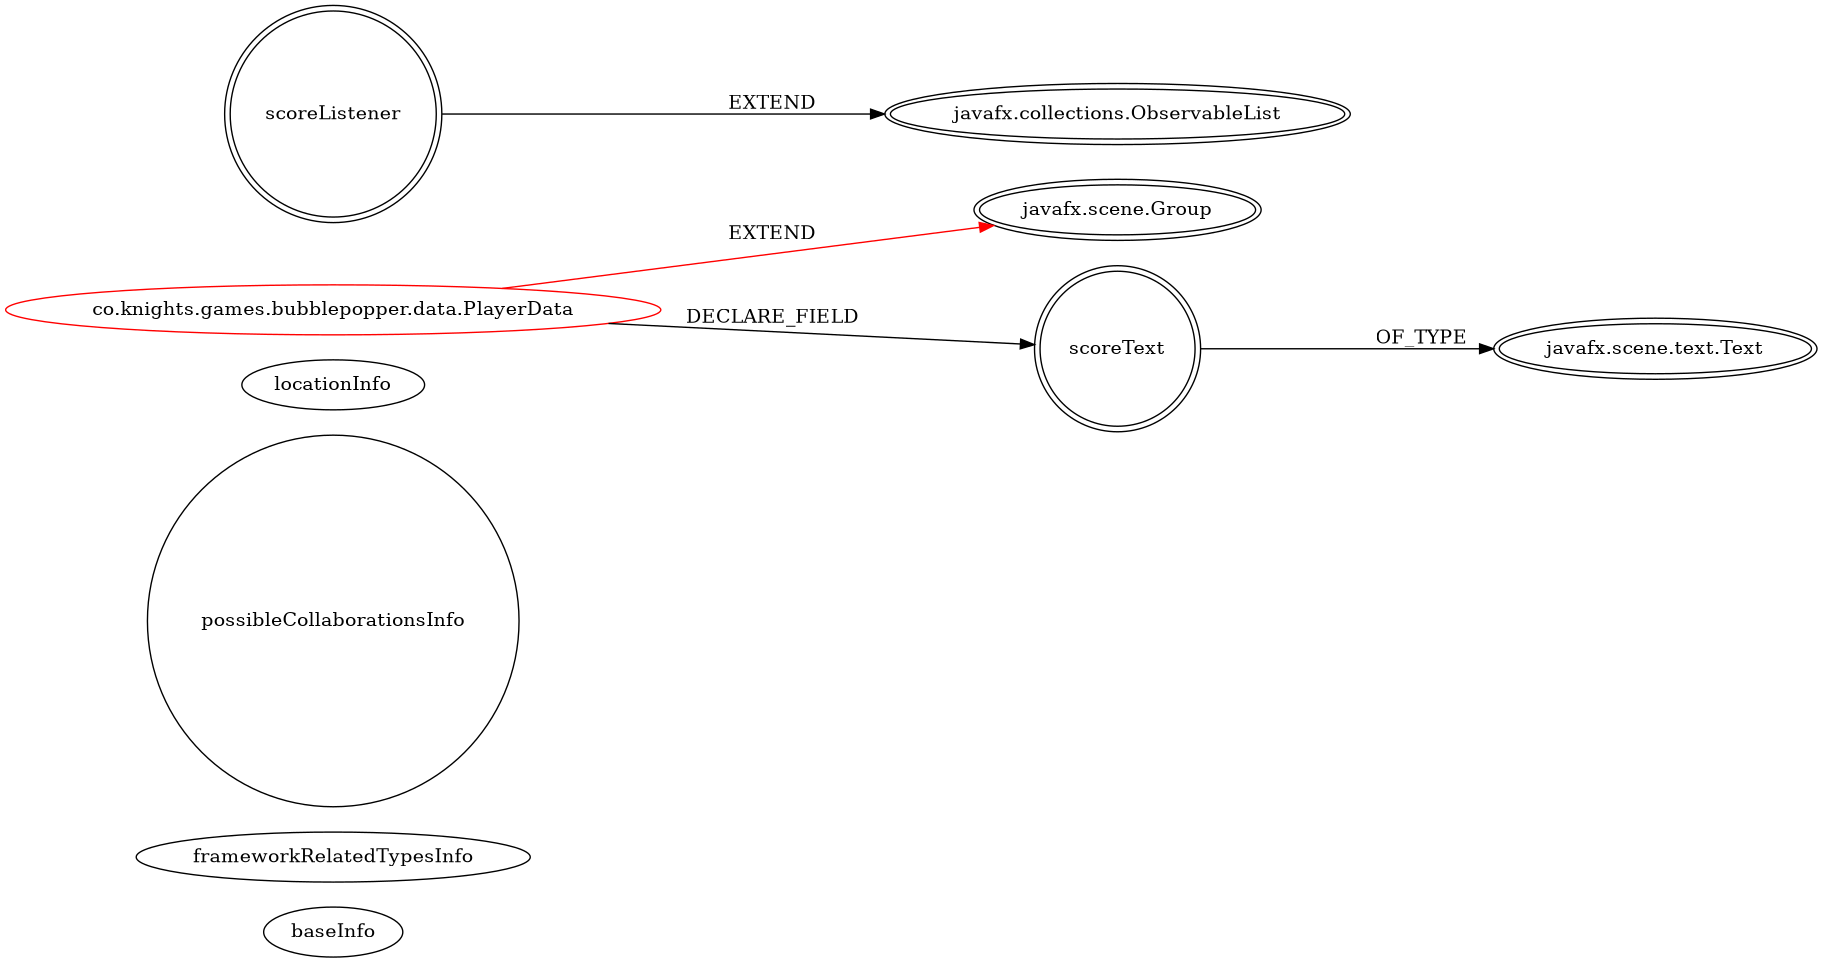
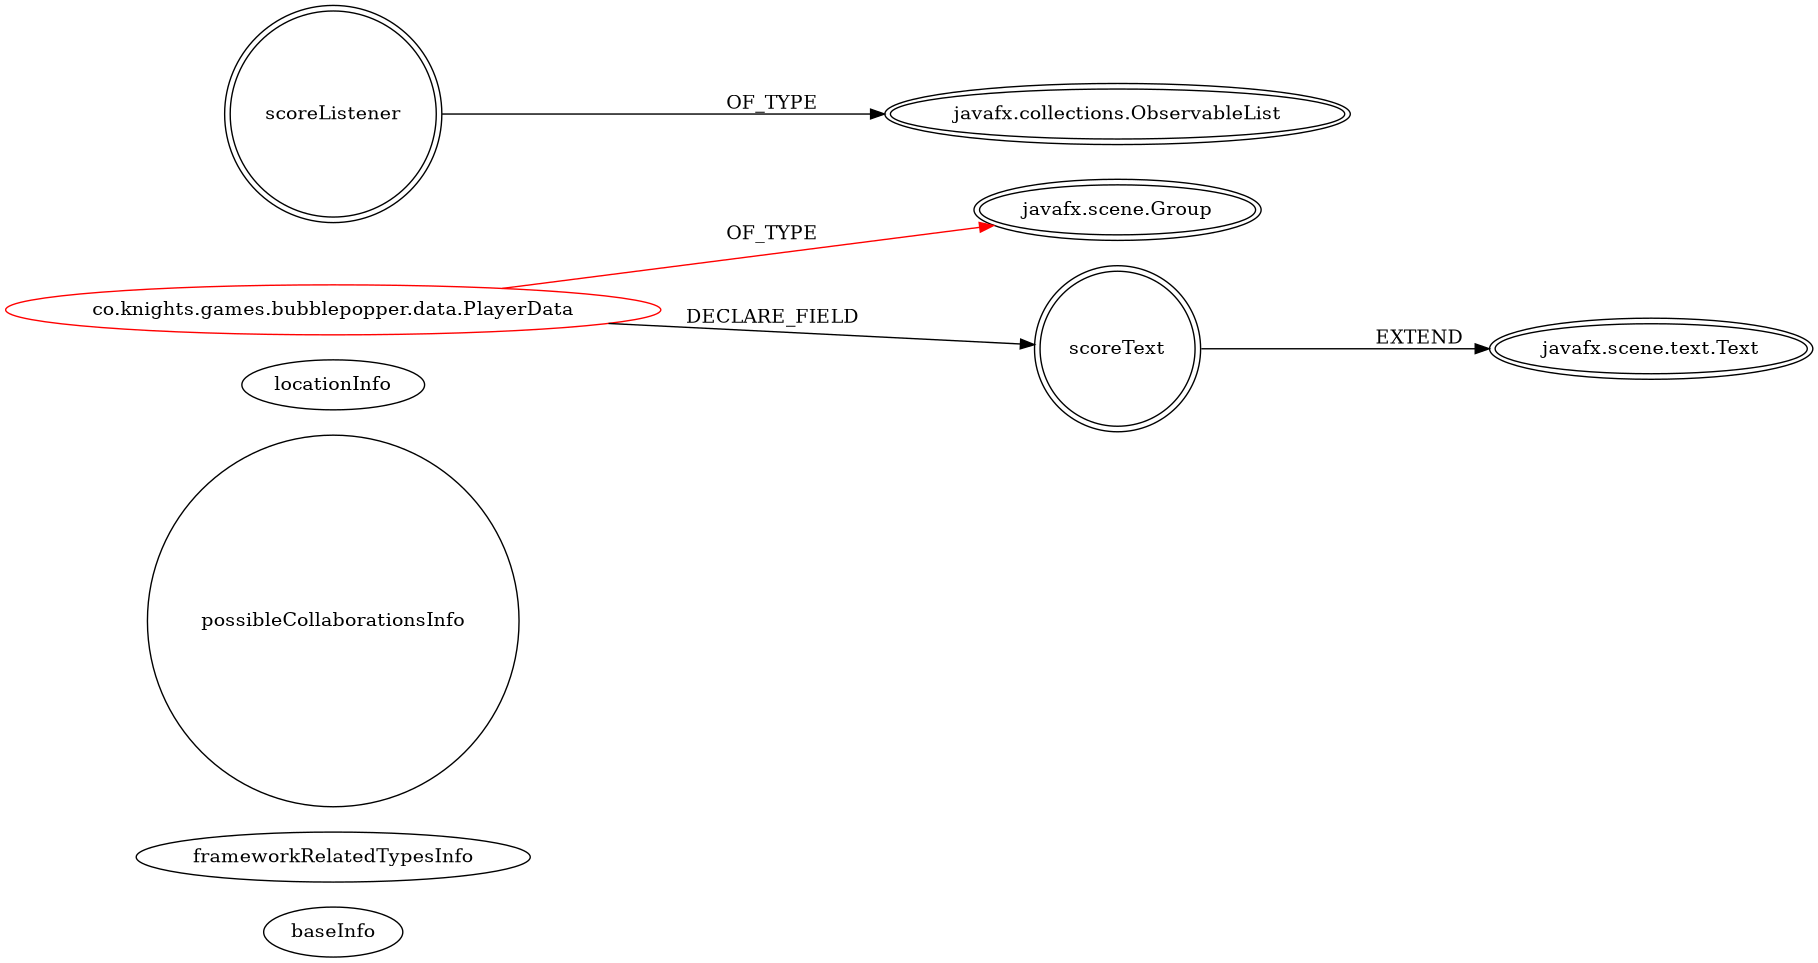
(773, 104) -> (773, 104)
(773, 234) -> (773, 234)
(1422, 338) -> (1420, 338)
